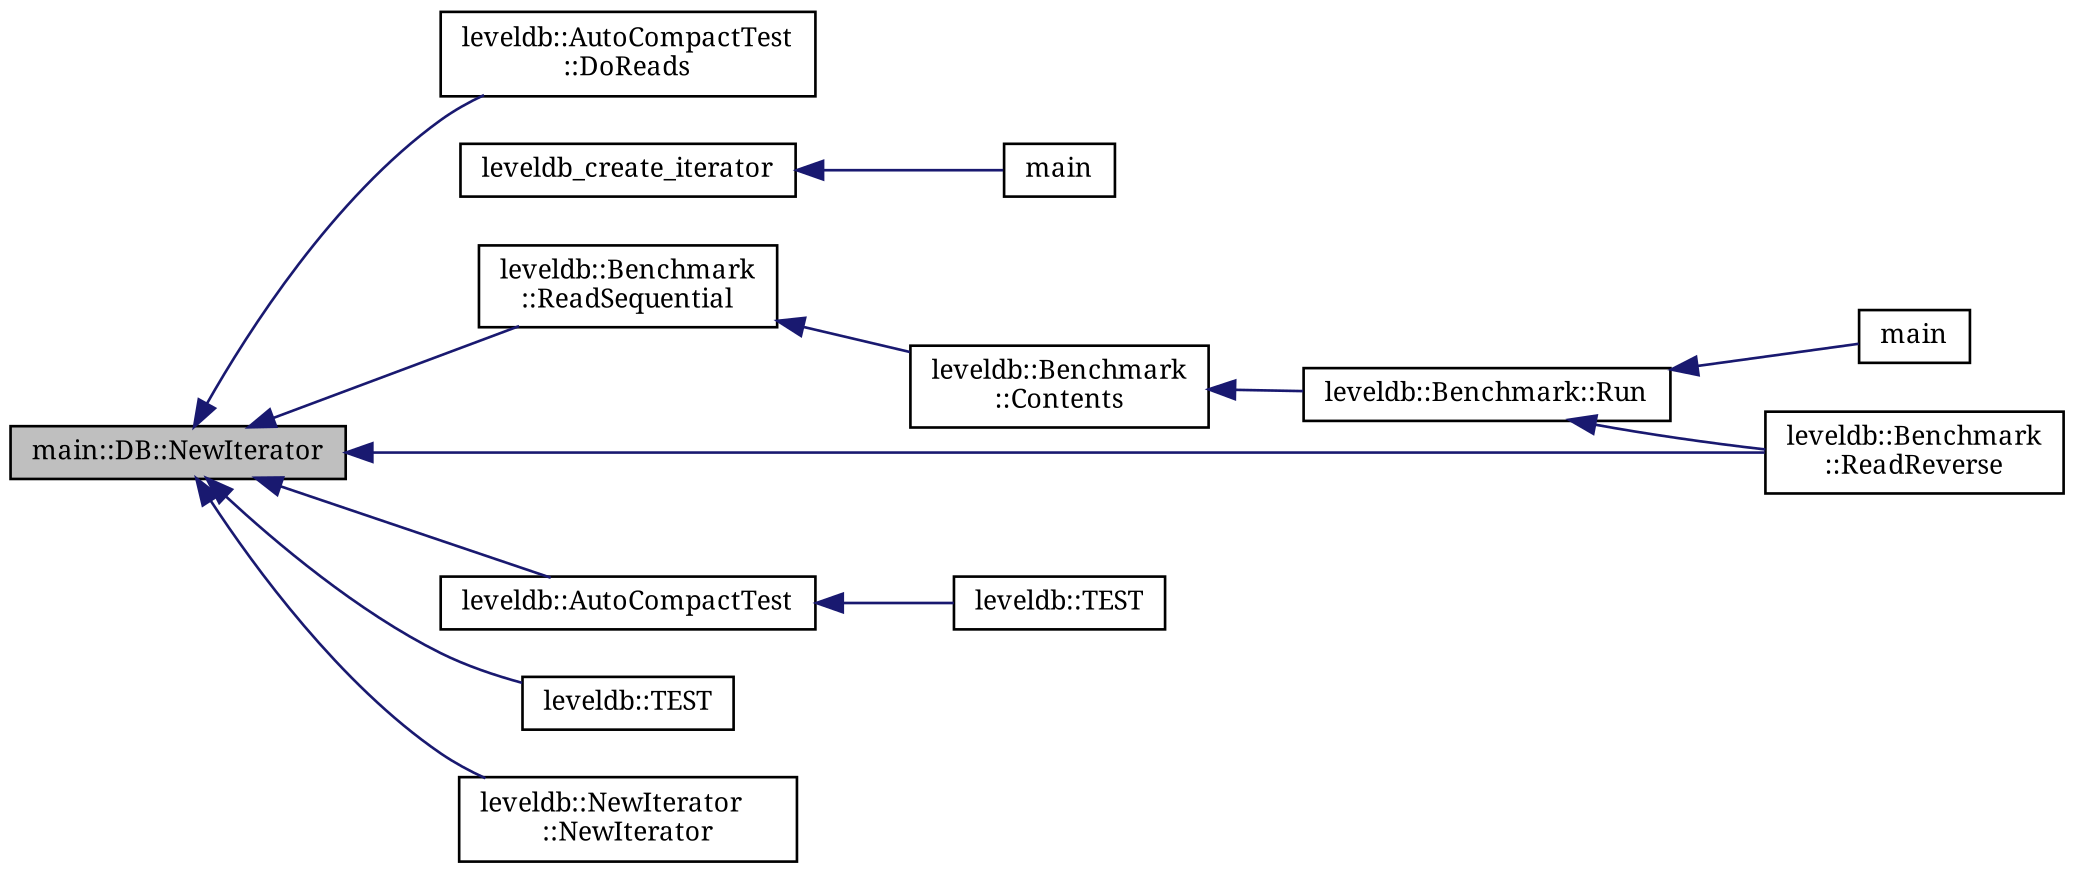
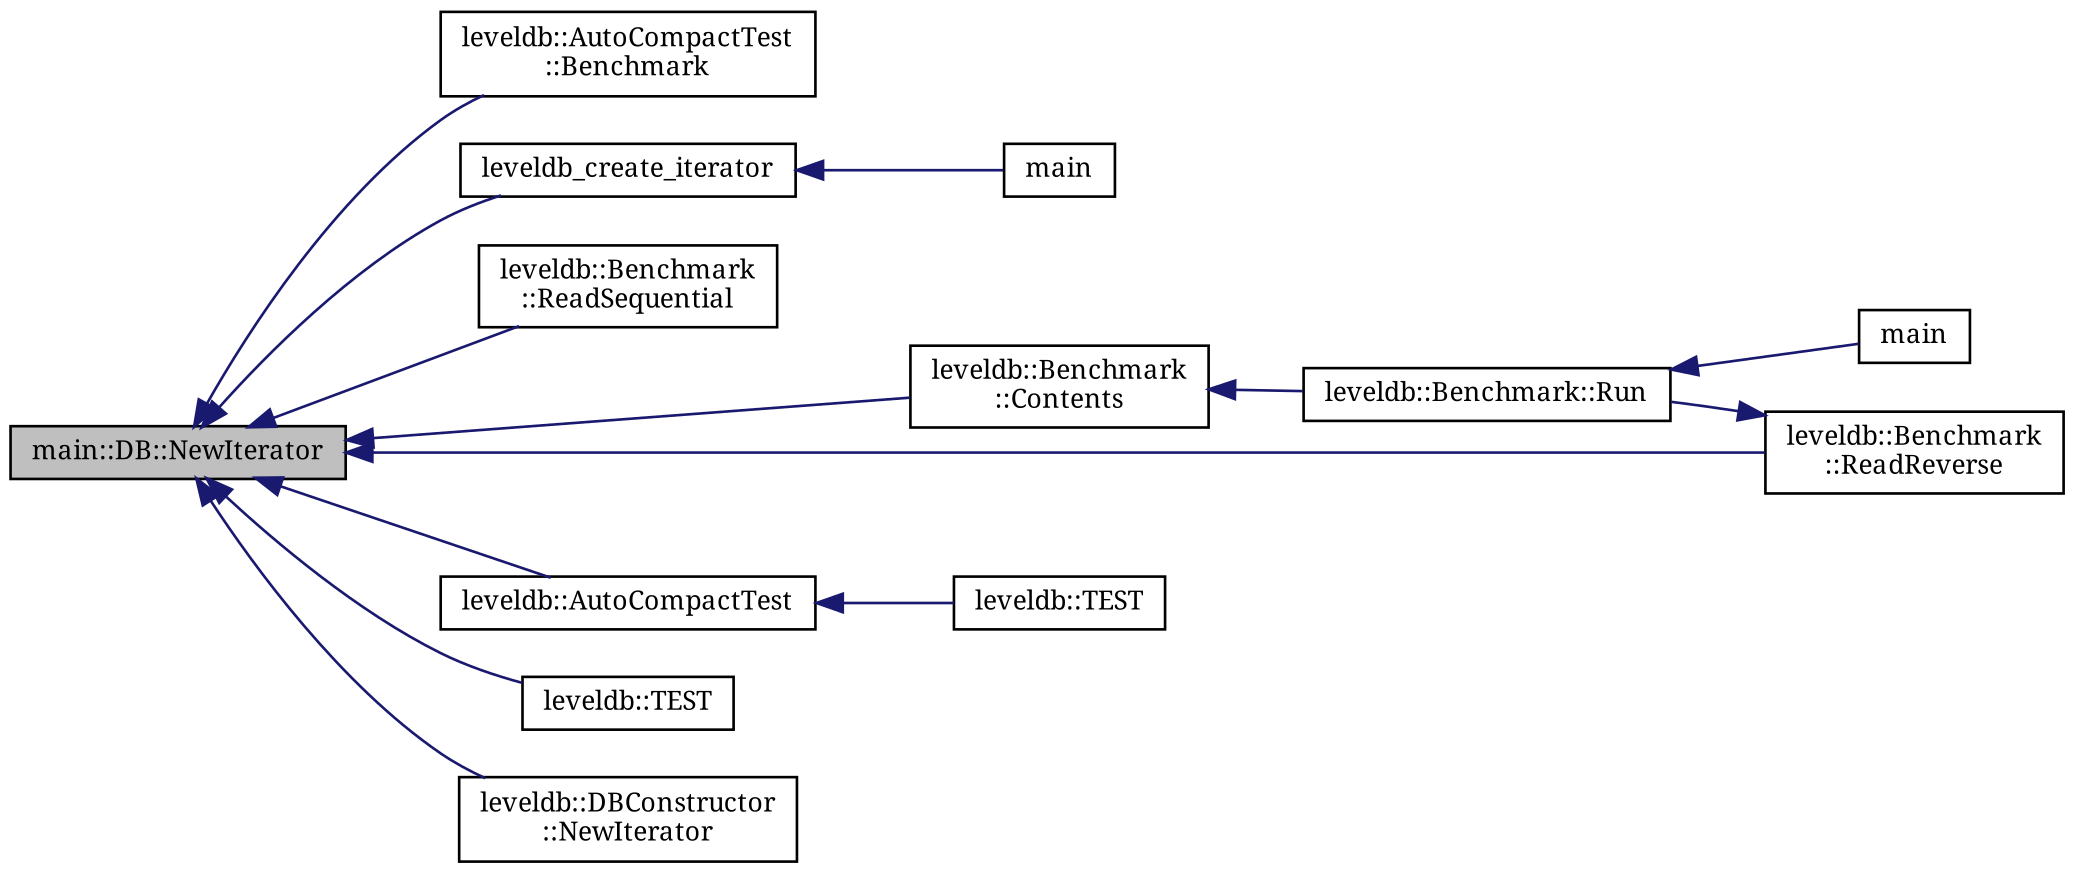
(628, 54) -> (628, 54)
none -> (348, 284)
(857, 340) -> (641, 418)
(1668, 437) -> (1705, 406)
(628, 819) -> (628, 819)
